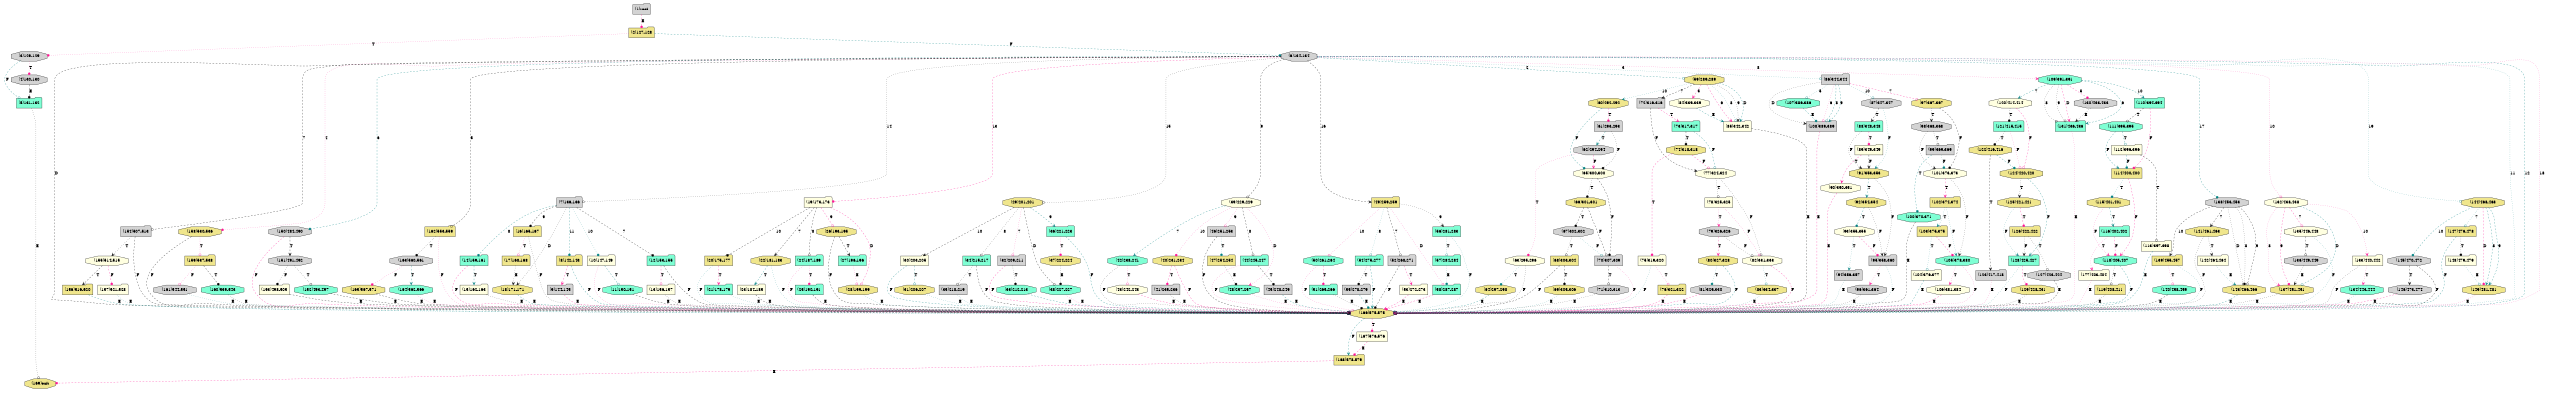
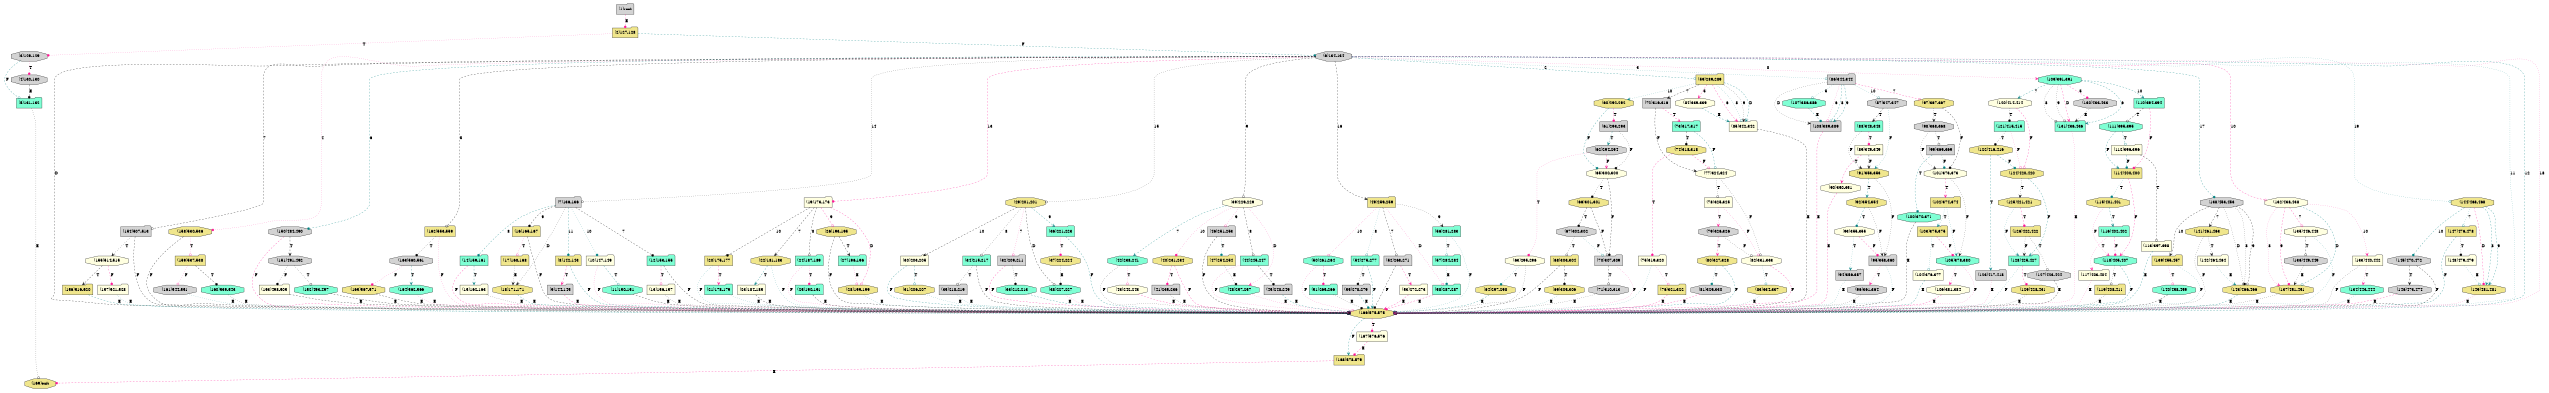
(1854, 59) -> (2095, 65)
(1704, 80) -> (1710, 80)
(1990, 211) -> (1990, 211)
(2094, 275) -> (2094, 275)
(915, 311) -> (915, 311)
